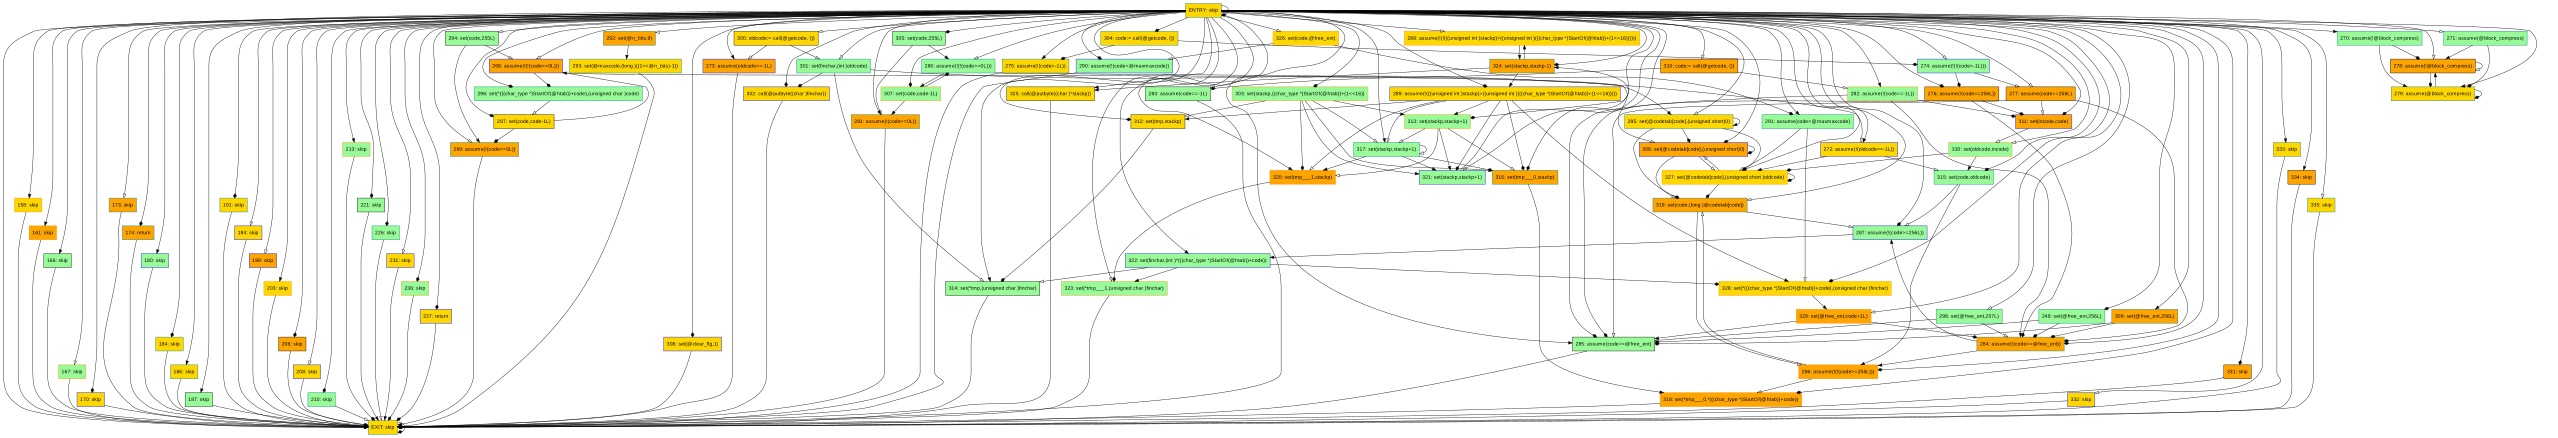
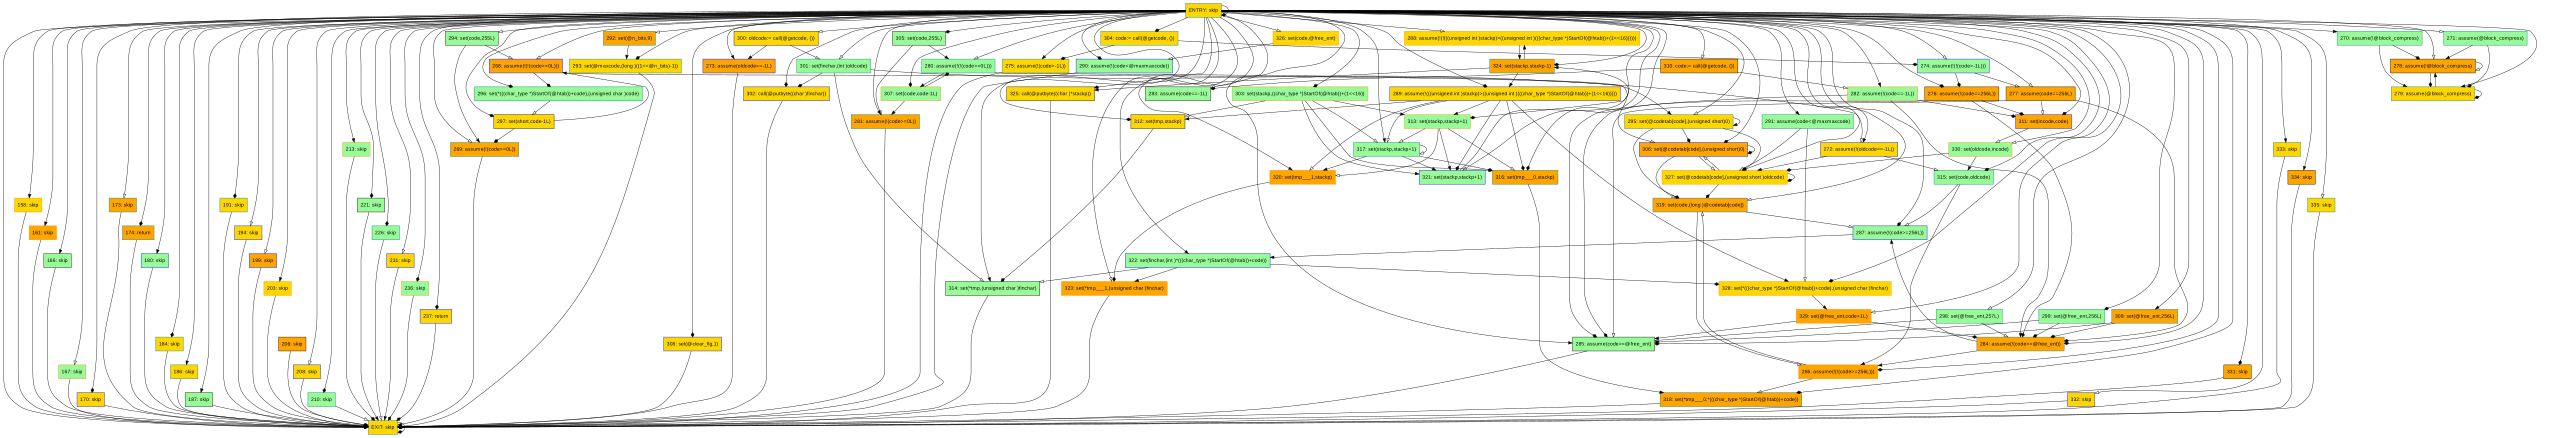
(305, 39) -> (909, 17)
(759, 51) -> (759, 51)
(1204, 72) -> (1204, 72)
(1563, 78) -> none
(524, 122) -> (524, 122)
(1301, 133) -> none
(1114, 288) -> (1114, 288)
(2072, 316) -> (2072, 316)
(1731, 400) -> (1731, 400)
(1084, 406) -> none
